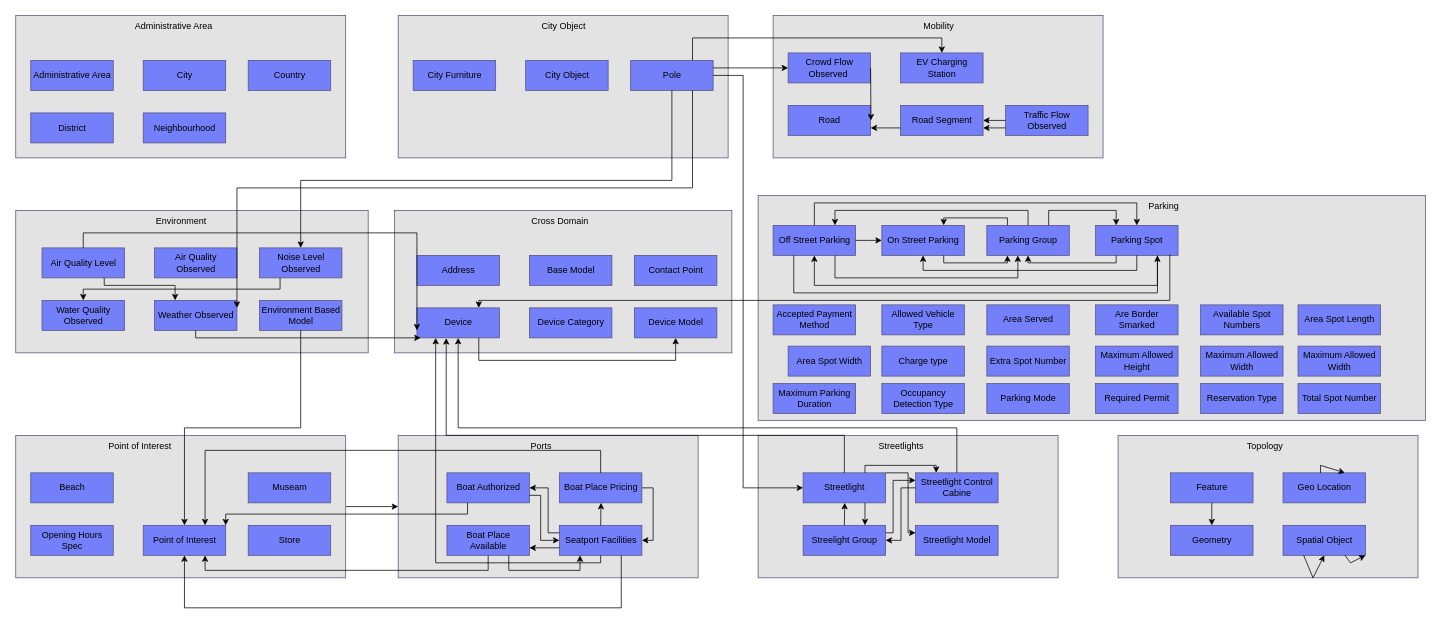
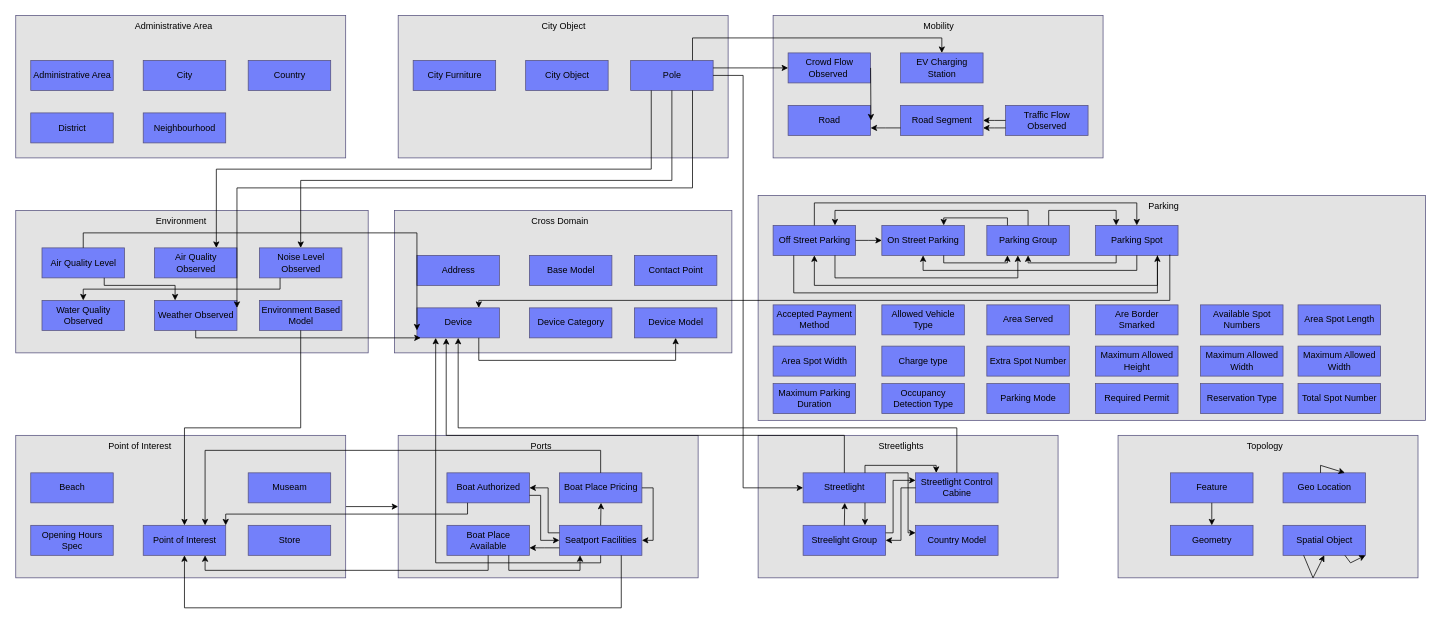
none -> (436, 169)
(830, 361) -> (815, 361)
(957, 540) -> (957, 540)
